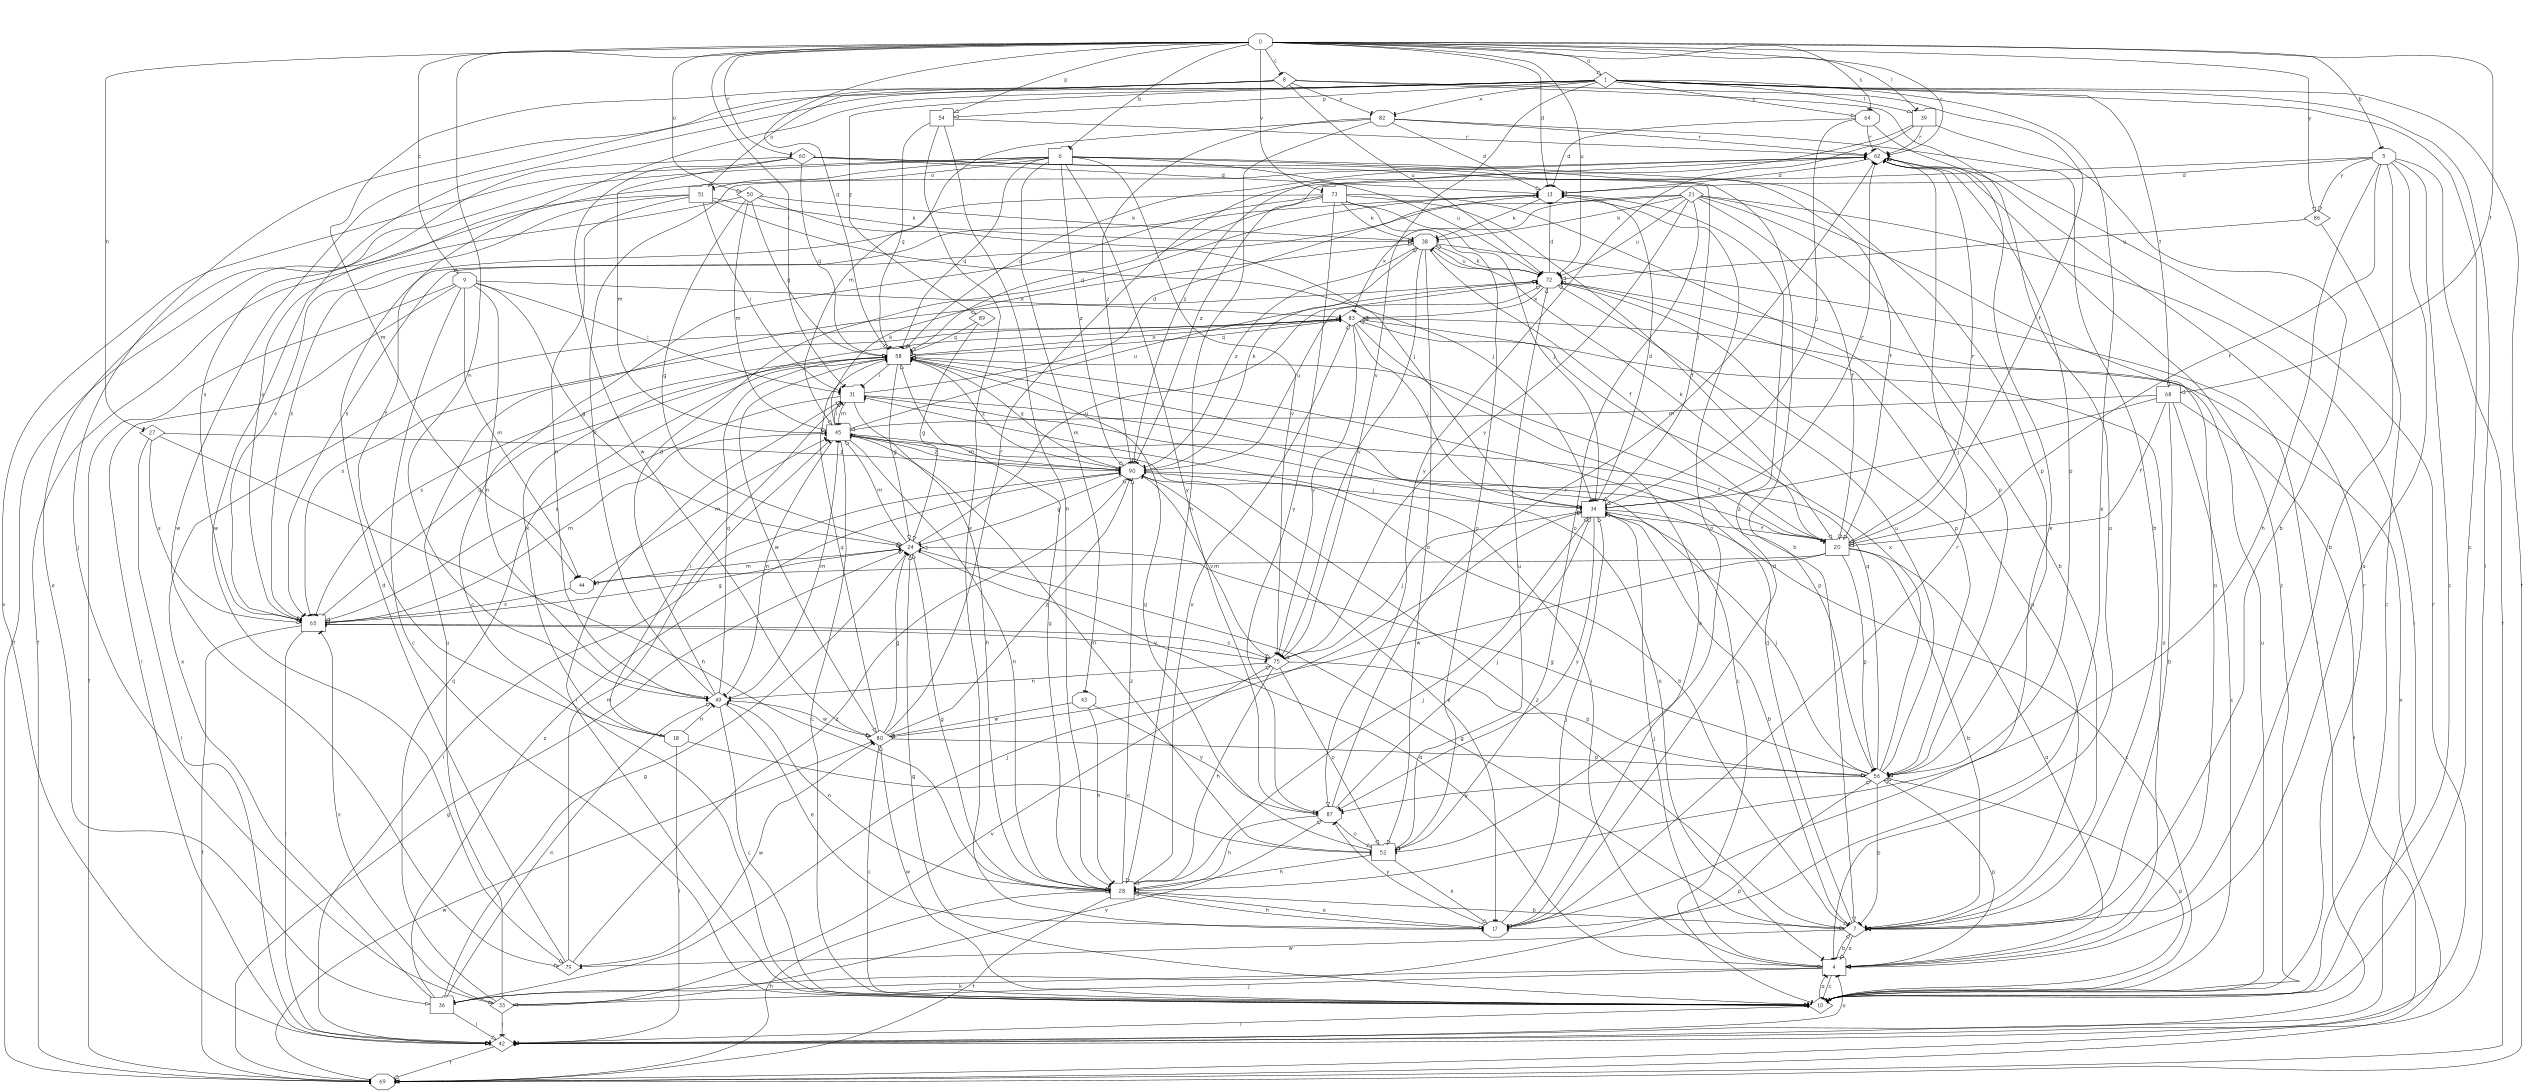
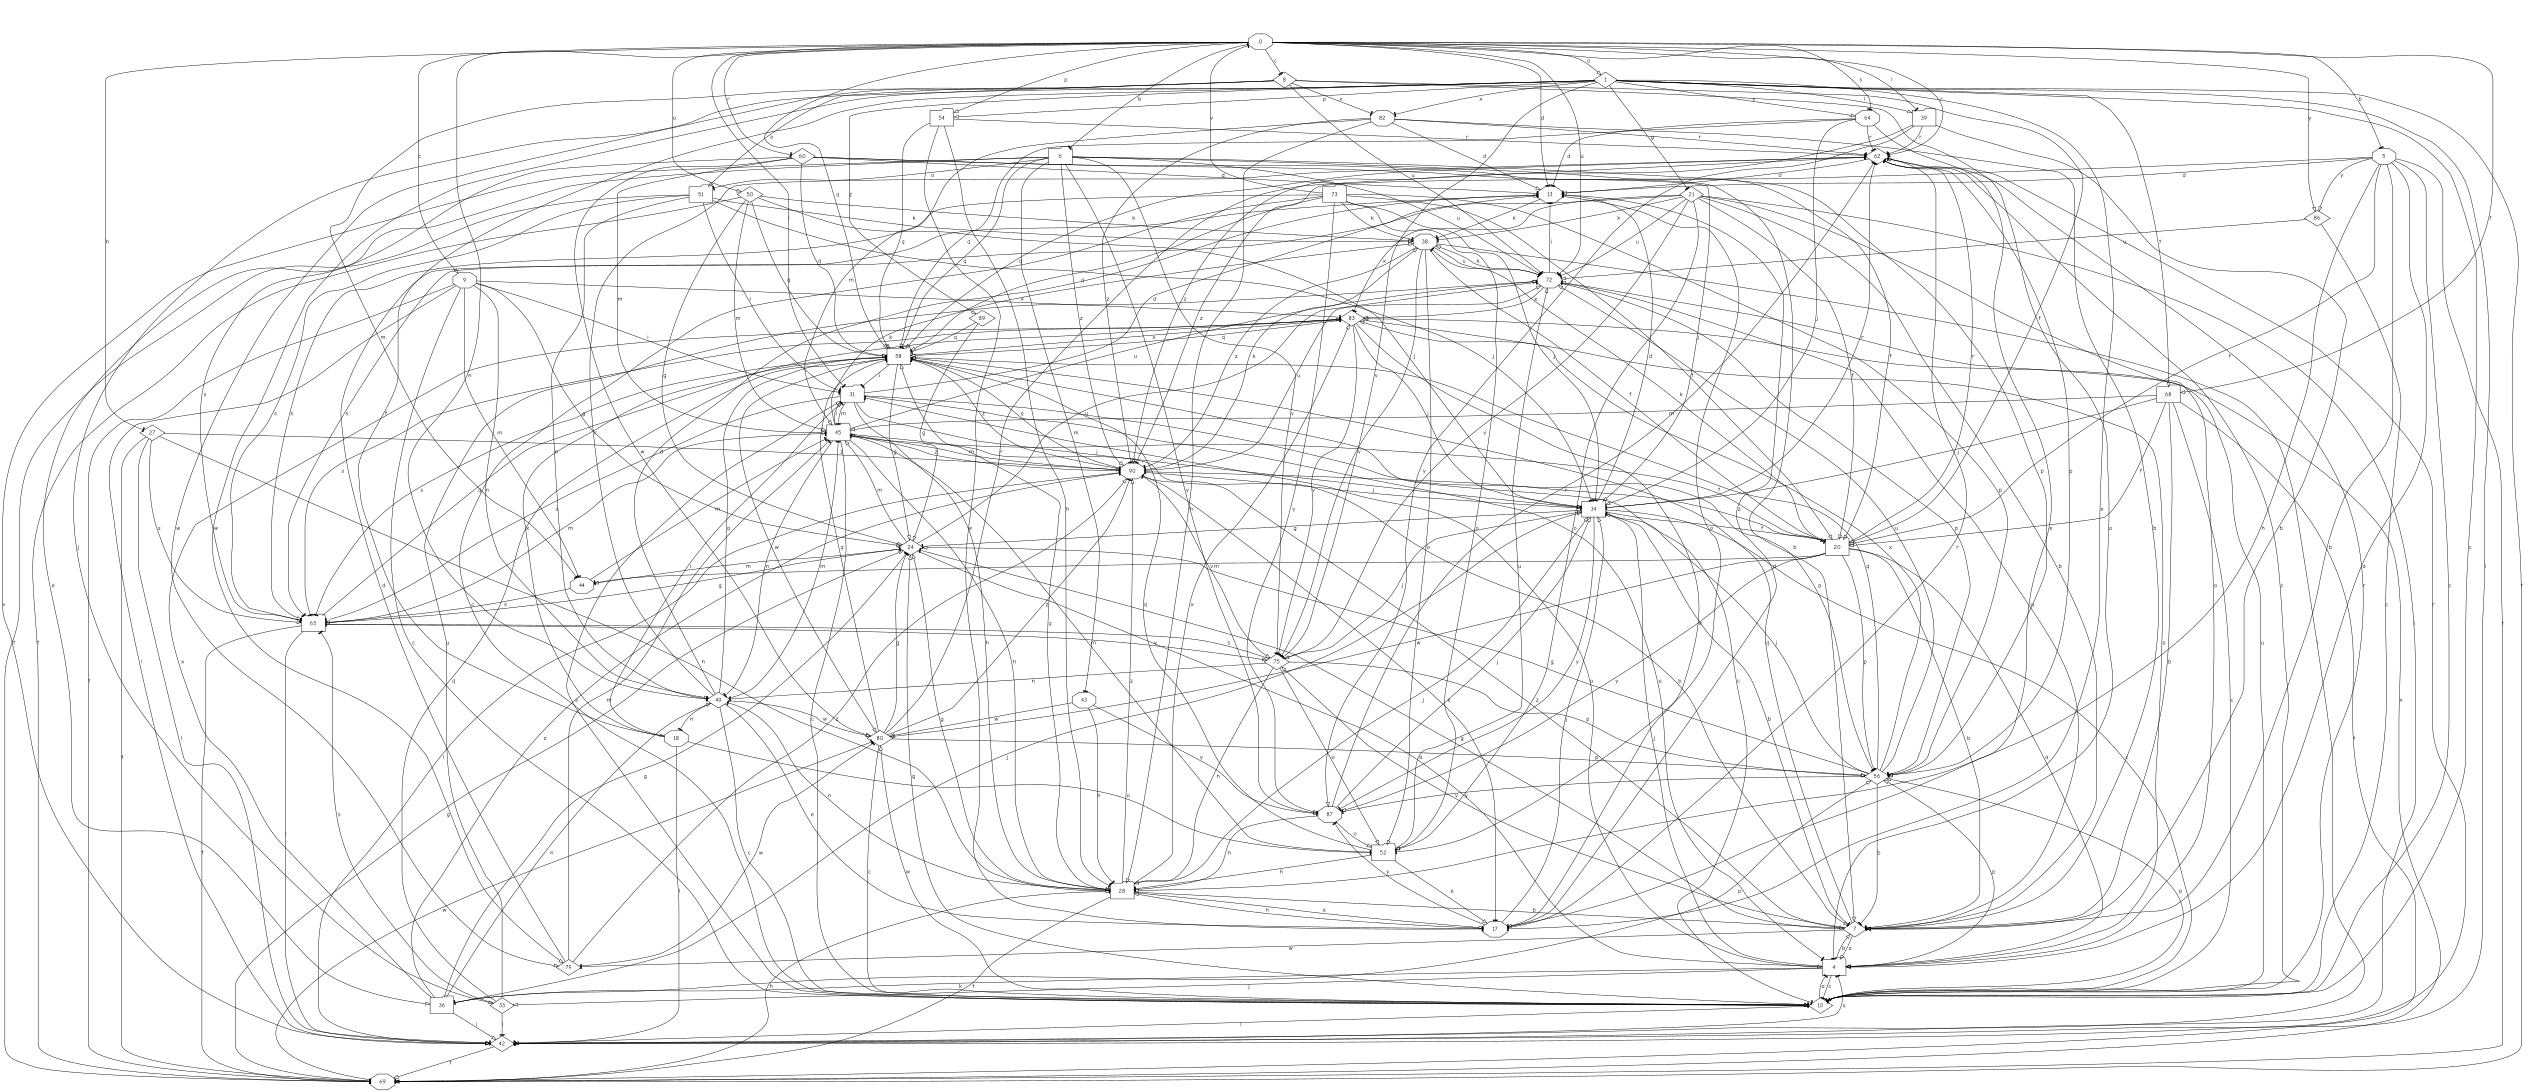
(1260, 136) -> (1210, 153)
none -> (1650, 139)
none -> (1323, 142)
(493, 222) -> none
(900, 238) -> (900, 238)
(1552, 242) -> (1552, 242)
none -> (1322, 480)
(578, 490) -> (578, 490)
(1024, 515) -> (1253, 528)
(819, 631) -> (819, 631)
(1592, 681) -> (1592, 681)
(577, 700) -> (577, 700)
(698, 719) -> (691, 715)
none -> (122, 862)
(926, 874) -> (1545, 840)
(924, 948) -> (1604, 685)
